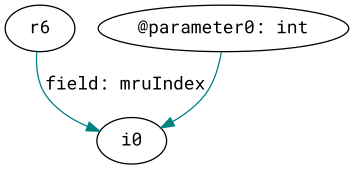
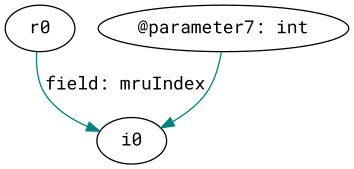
(40, 28) -> (40, 28)
(223, 28) -> (223, 28)
